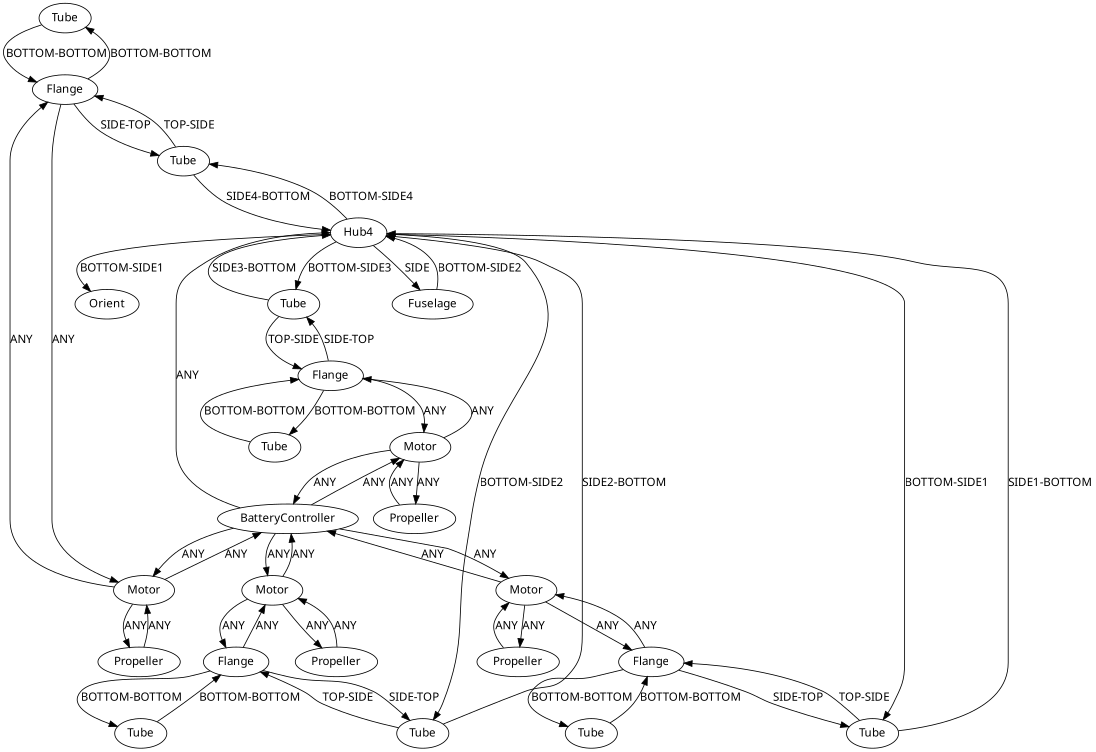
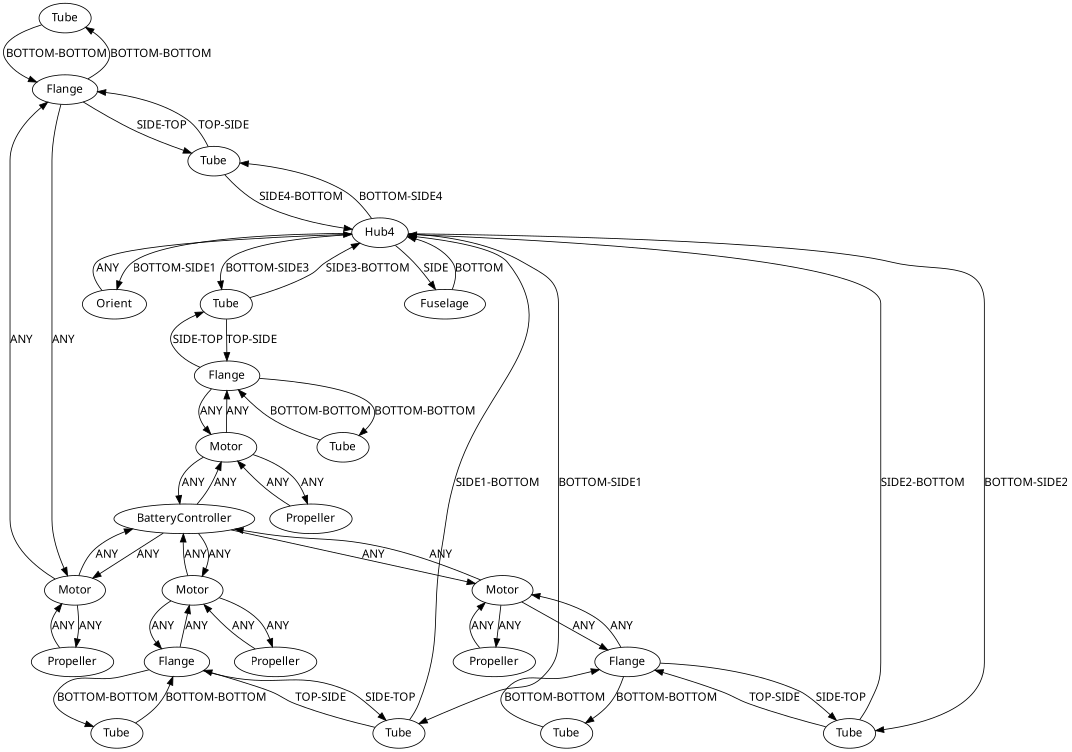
(480, 268) -> (480, 268)
(176, 335) -> (147, 248)
